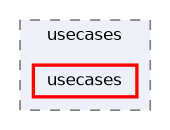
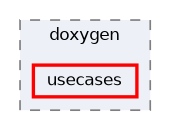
(85, 36) -> (85, 36)
